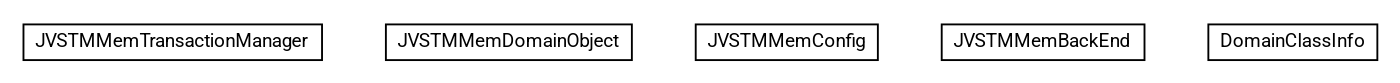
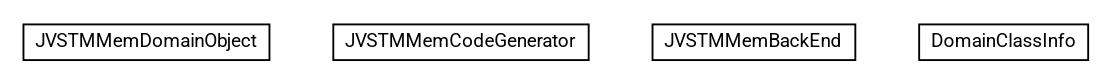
(172, 41) -> none
none -> (461, 41)
(786, 41) -> none
